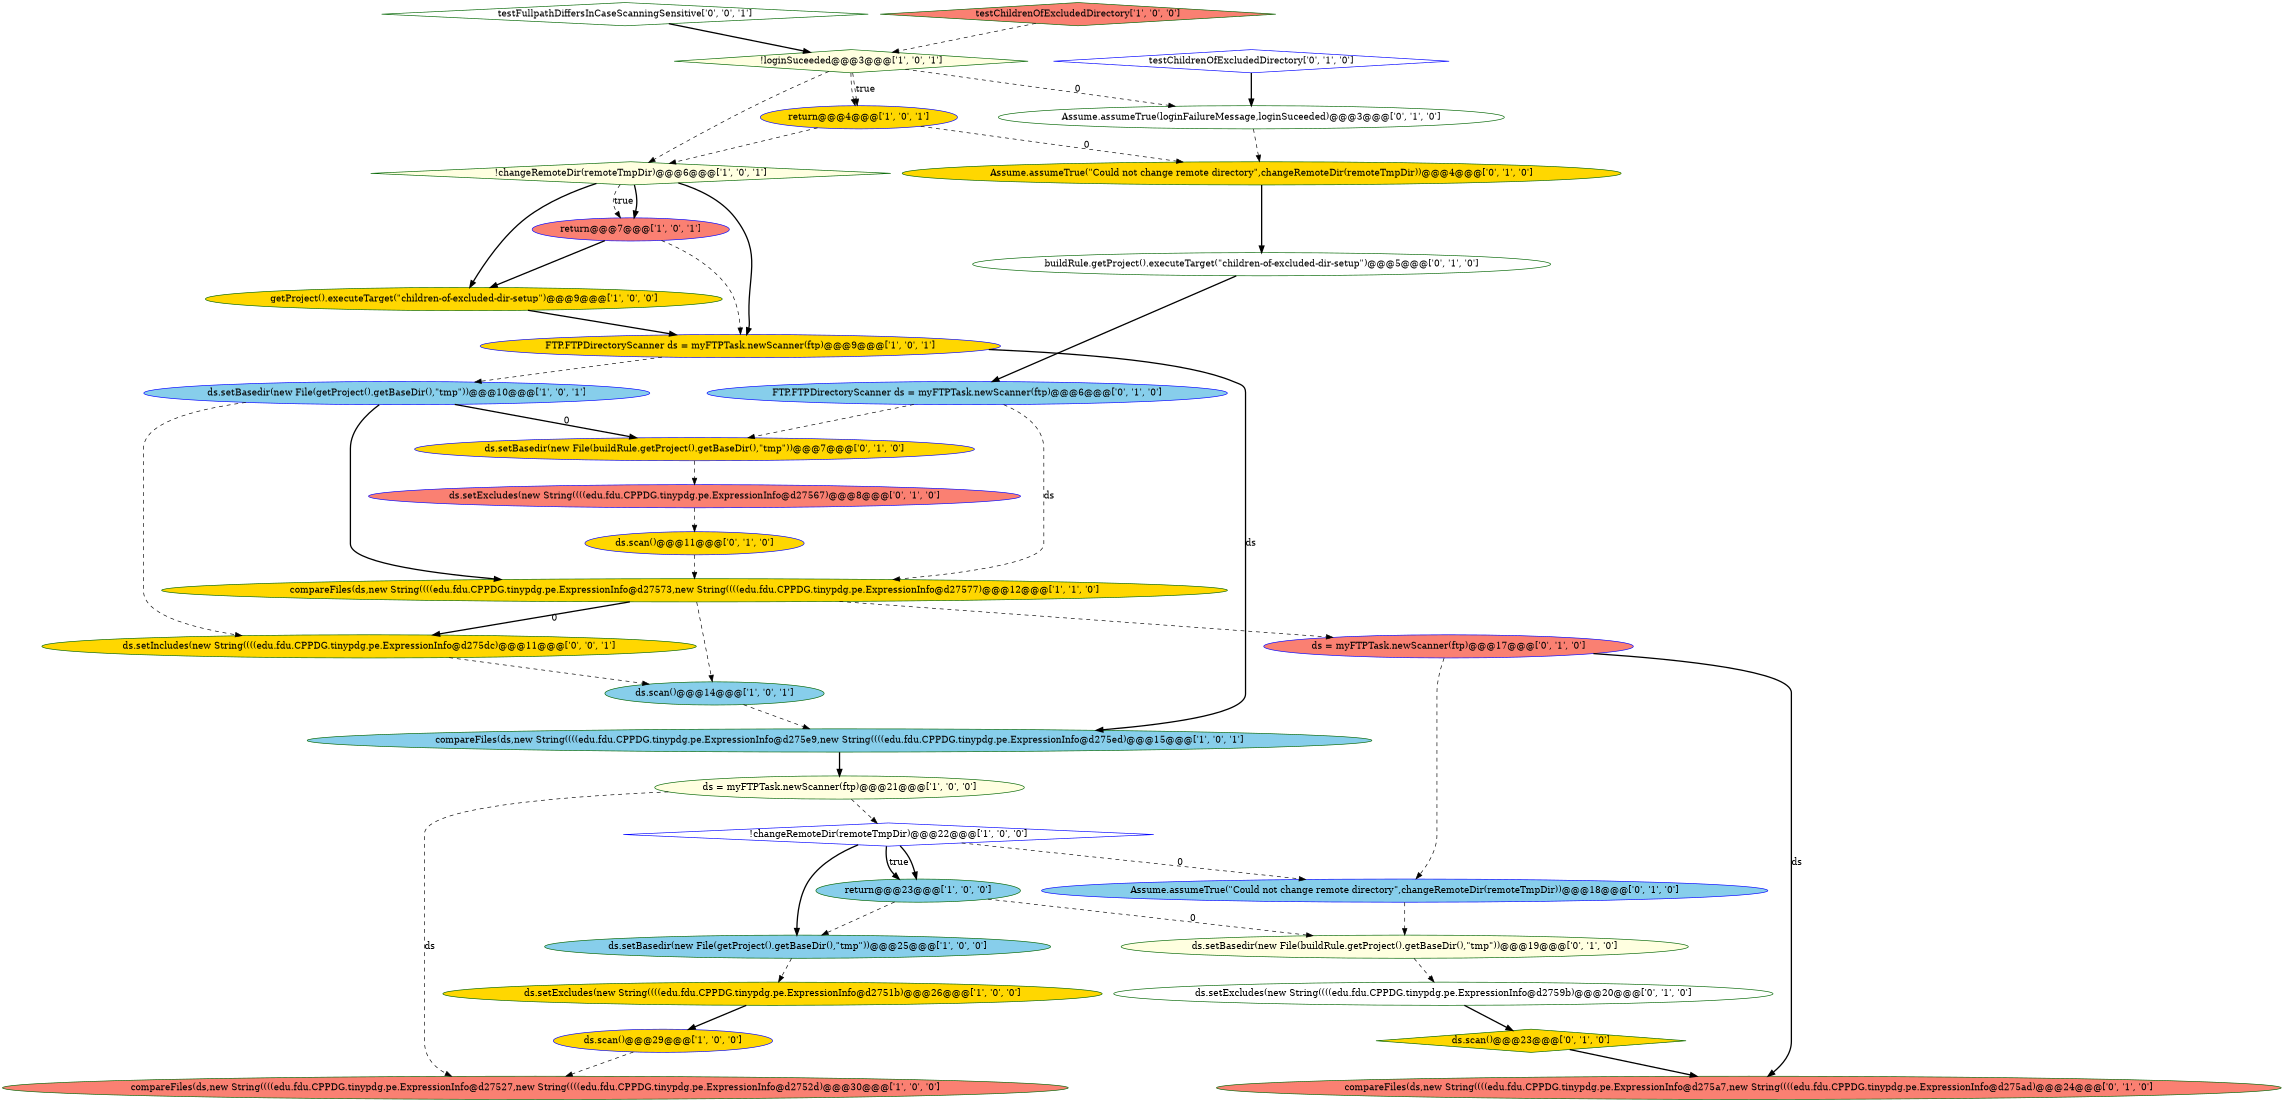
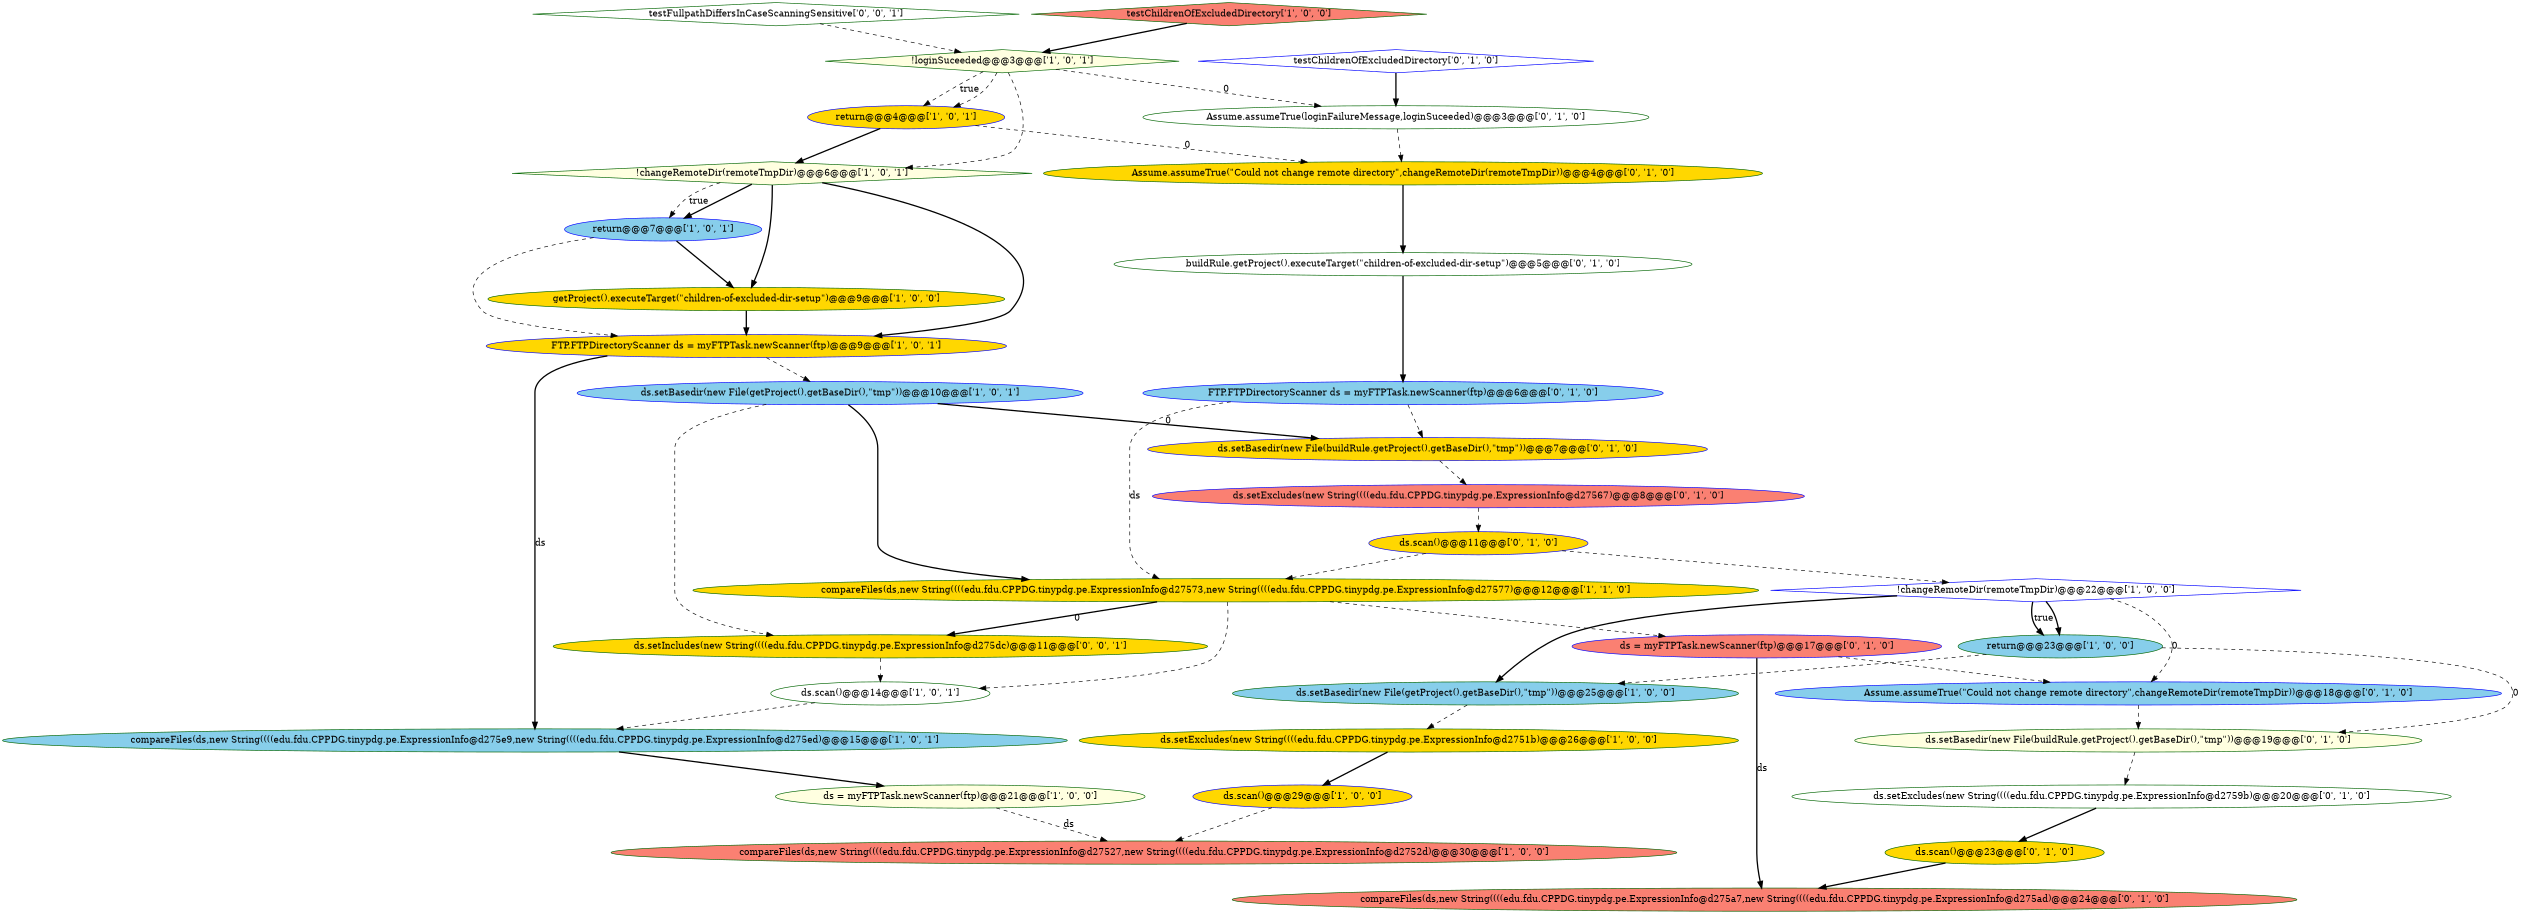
(736, 37) -> (887, 37)
(967, 37) -> (1118, 37)
(747, 145) -> (841, 144)
(631, 229) -> (663, 229)
(714, 693) -> (880, 693)
(862, 809) -> (1752, 566)
(1531, 1041) -> (1995, 853)
